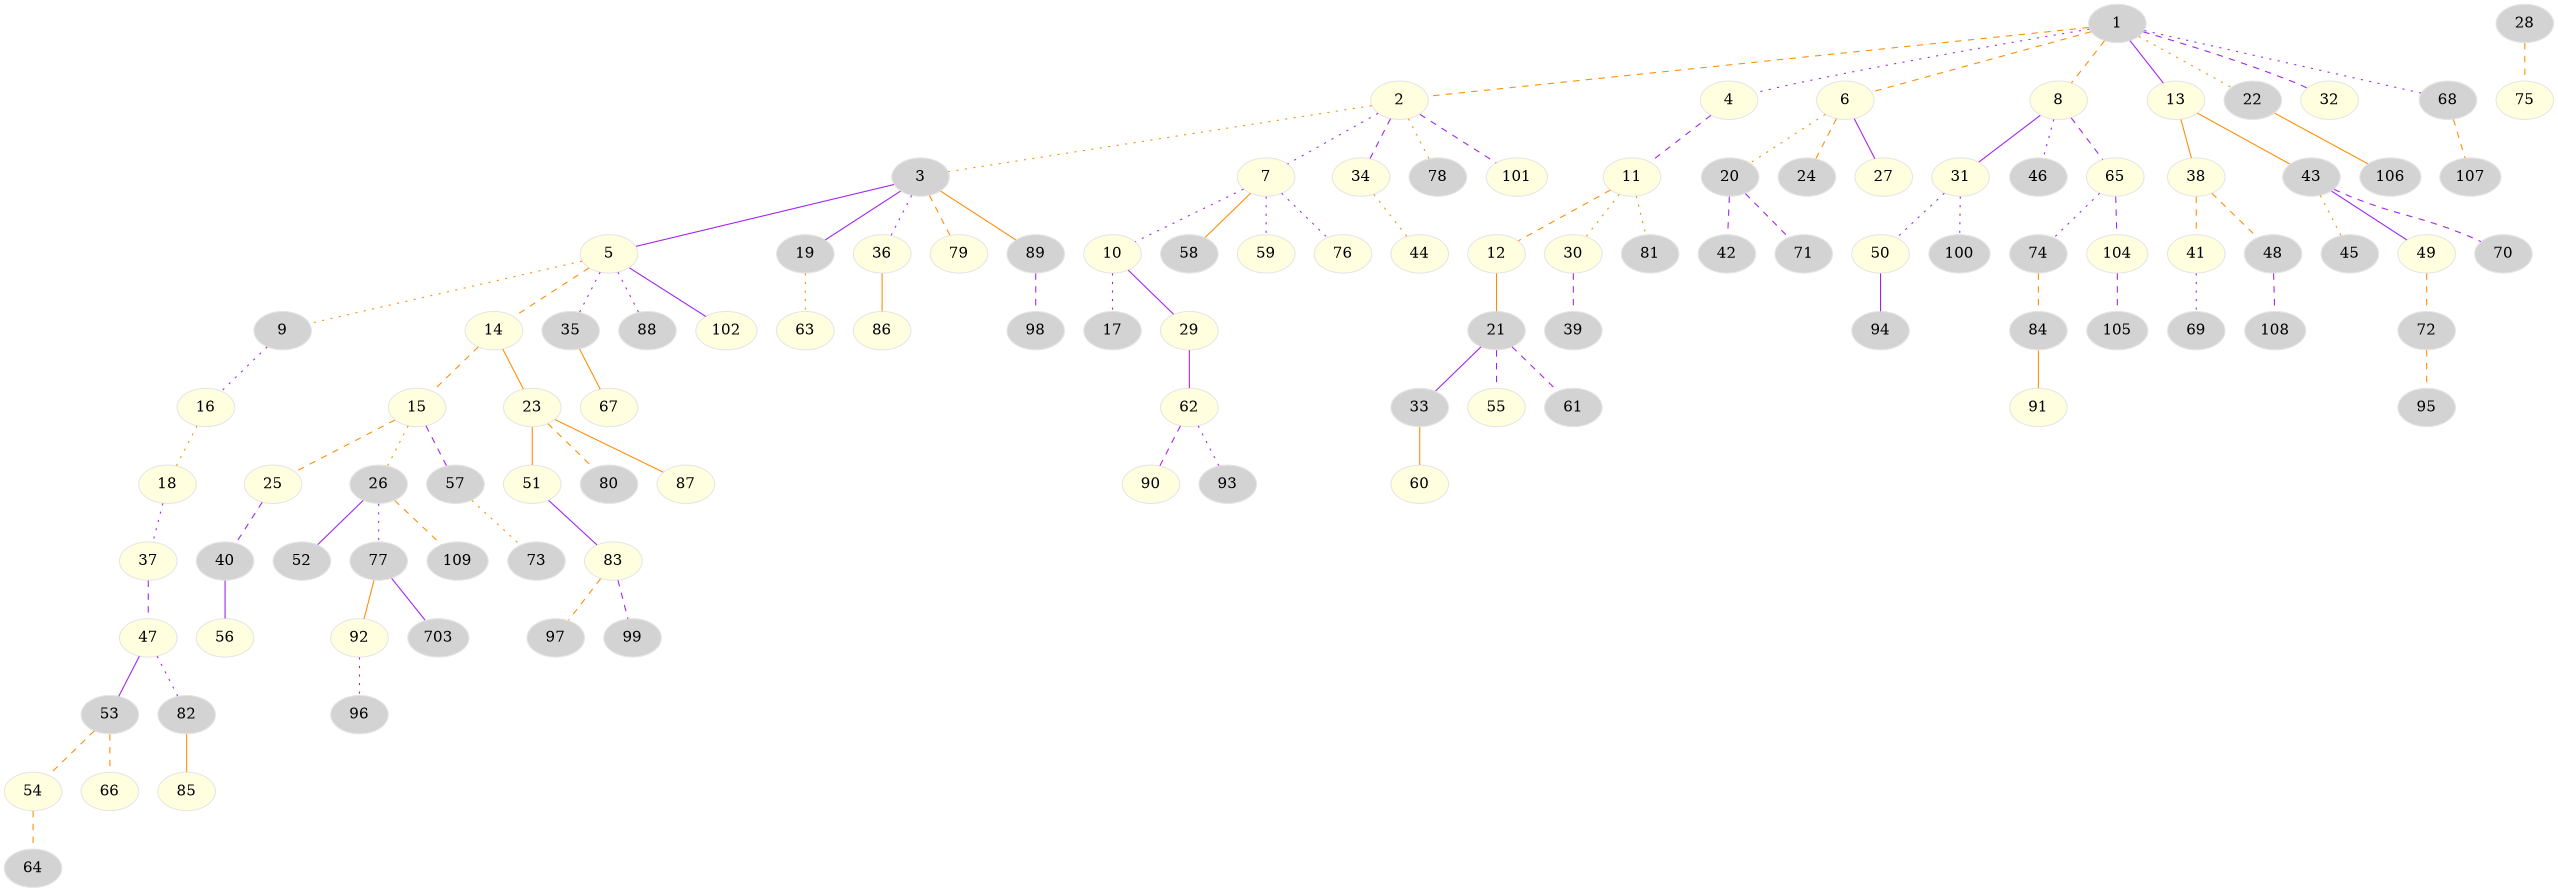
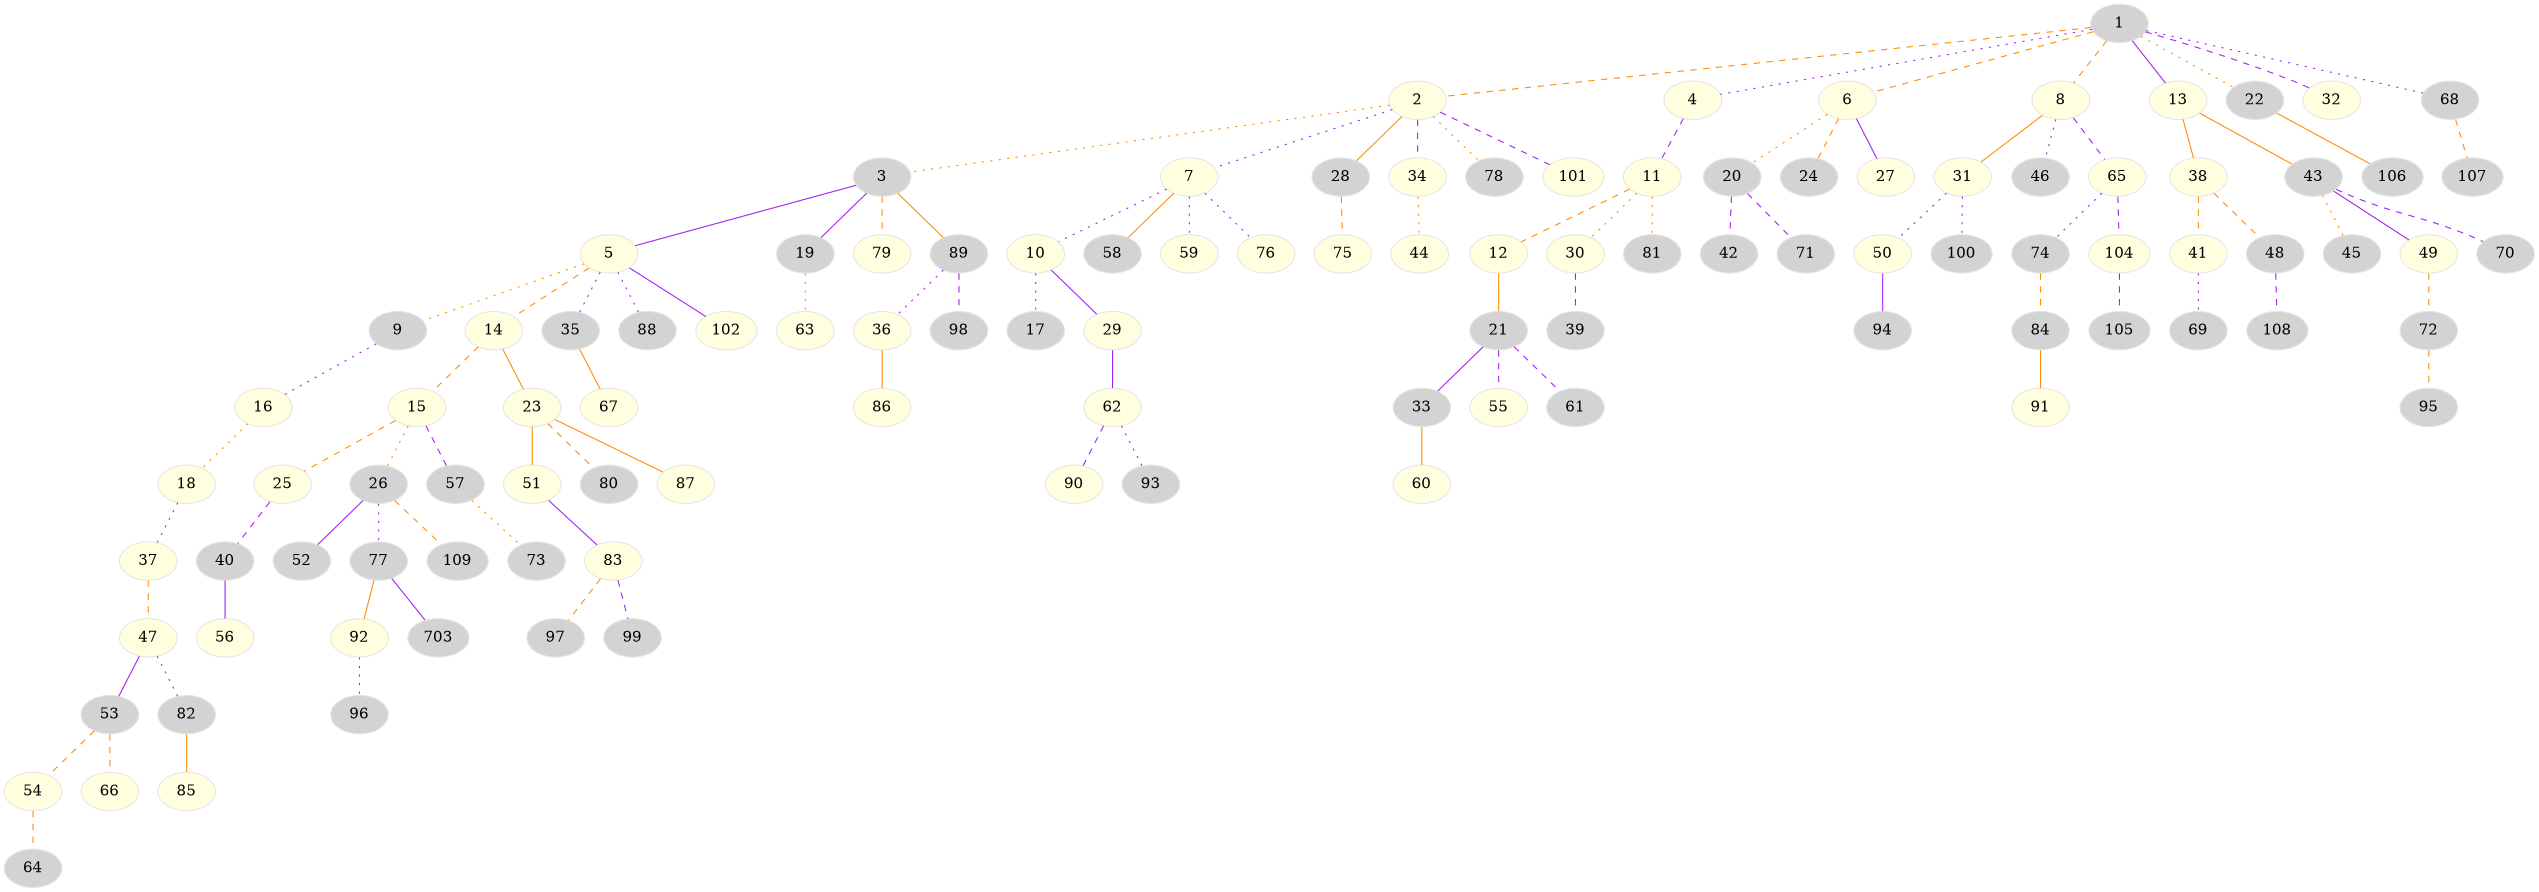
none -> (1379, 139)
(2010, 139) -> (2012, 139)
(901, 216) -> (921, 292)
(148, 600) -> (148, 600)
